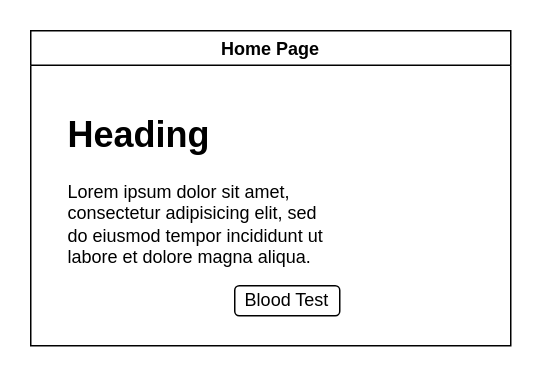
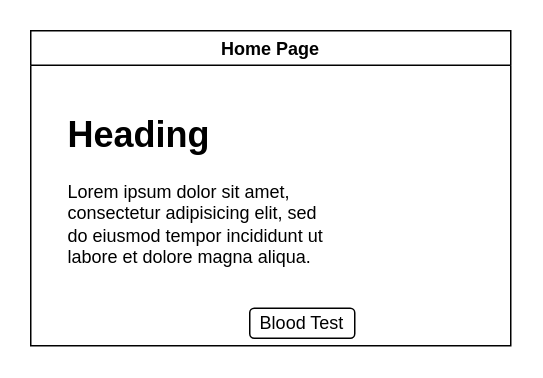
(287, 301) -> (302, 323)
